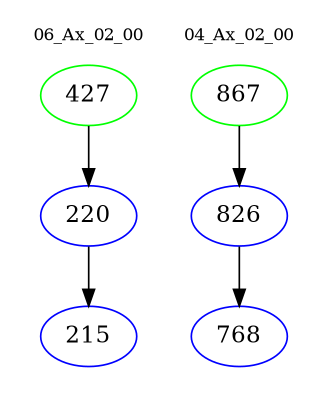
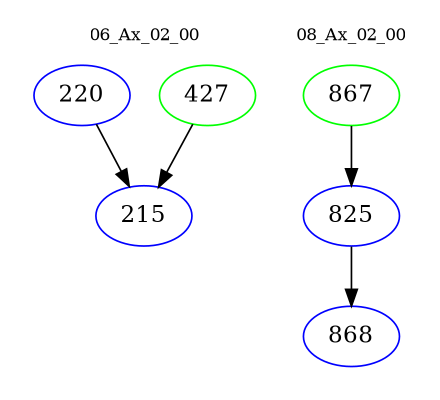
(239, 36) -> (351, 36)
(89, 147) -> (180, 148)
(239, 216) -> (351, 216)
(239, 336) -> (351, 336)
